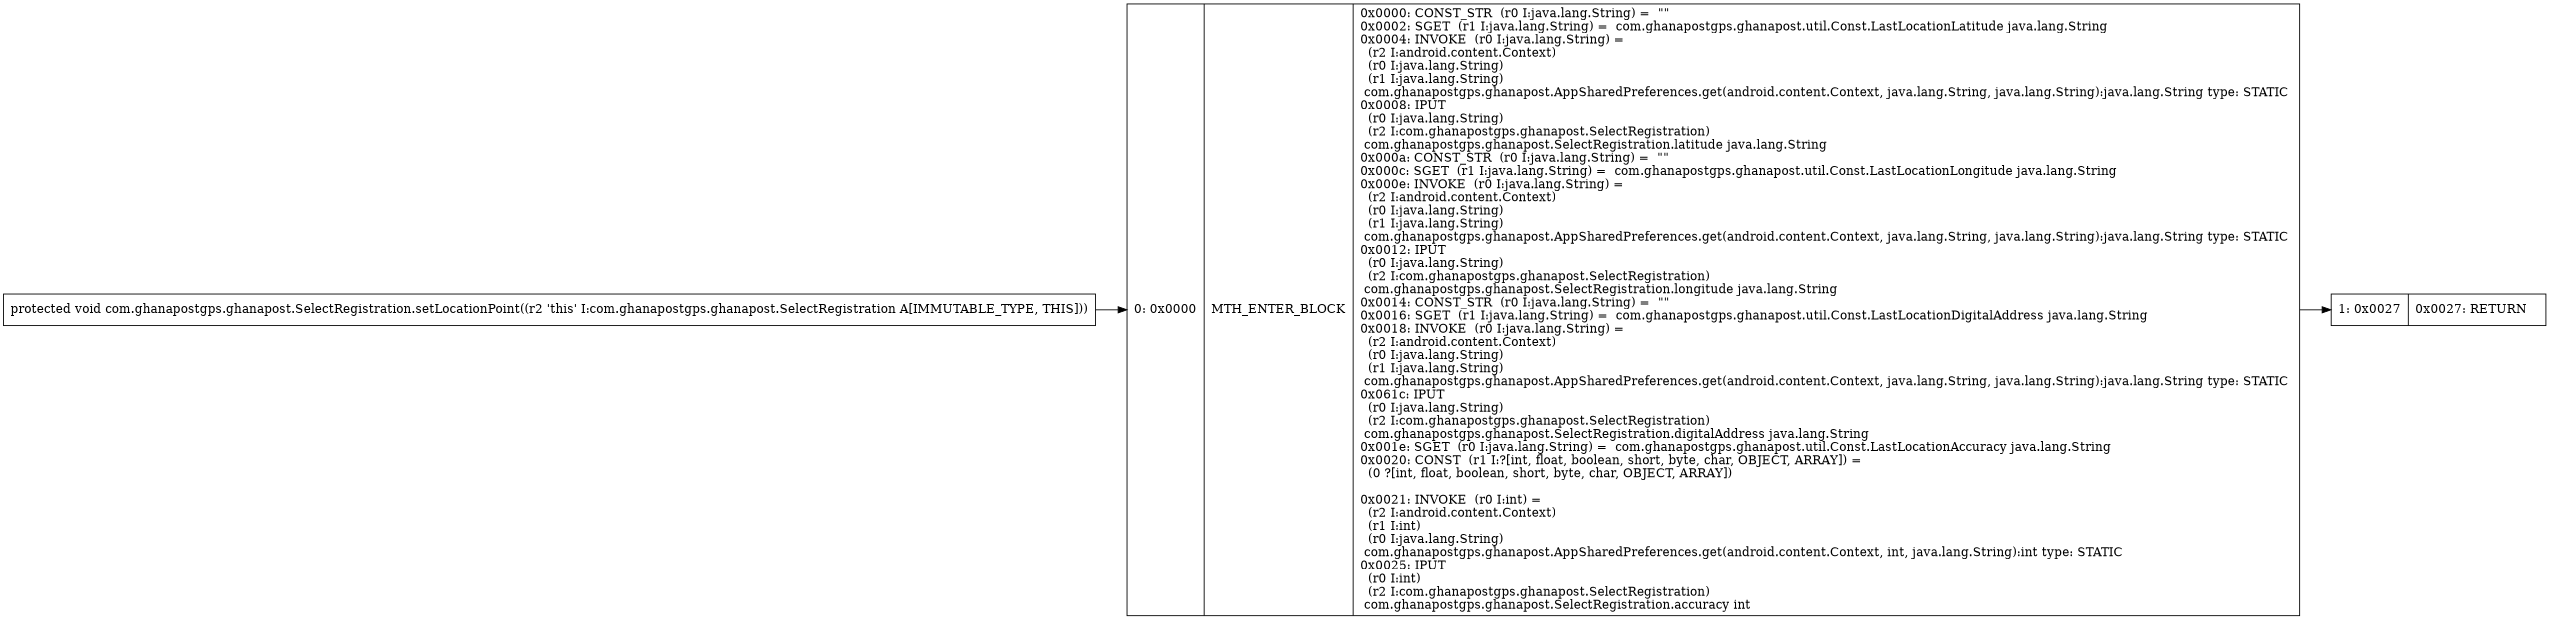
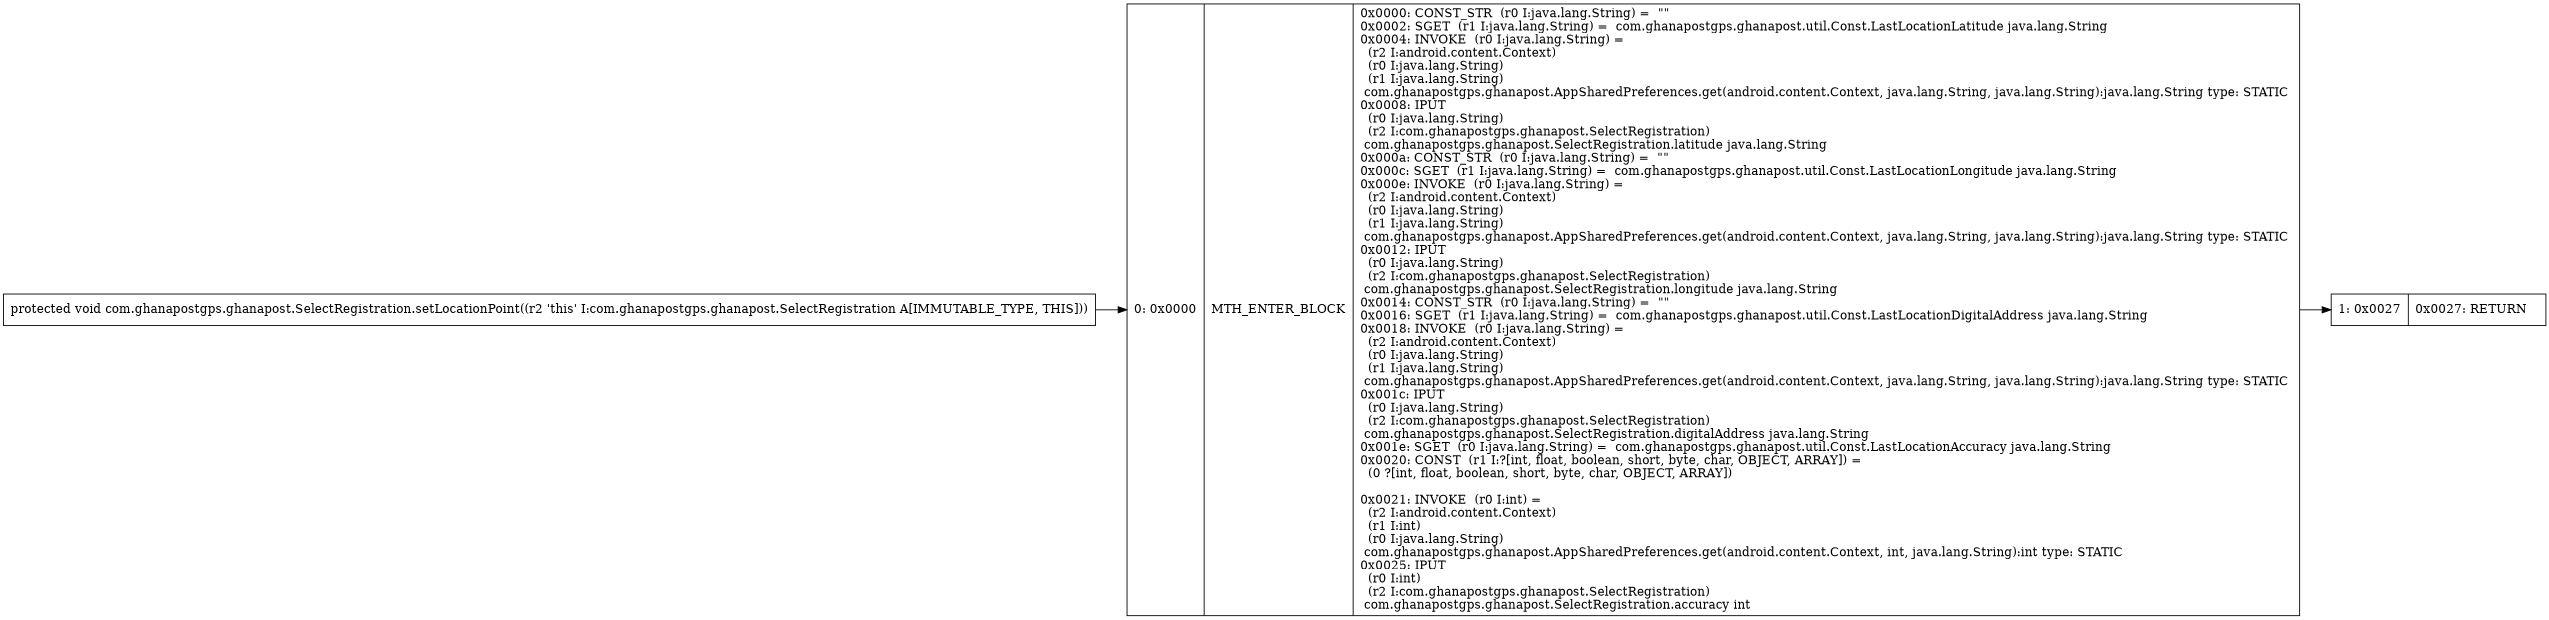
(1407, 395) -> (1407, 395)
